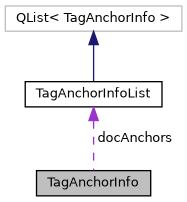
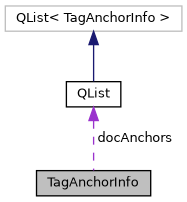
(94, 94) -> (94, 94)
